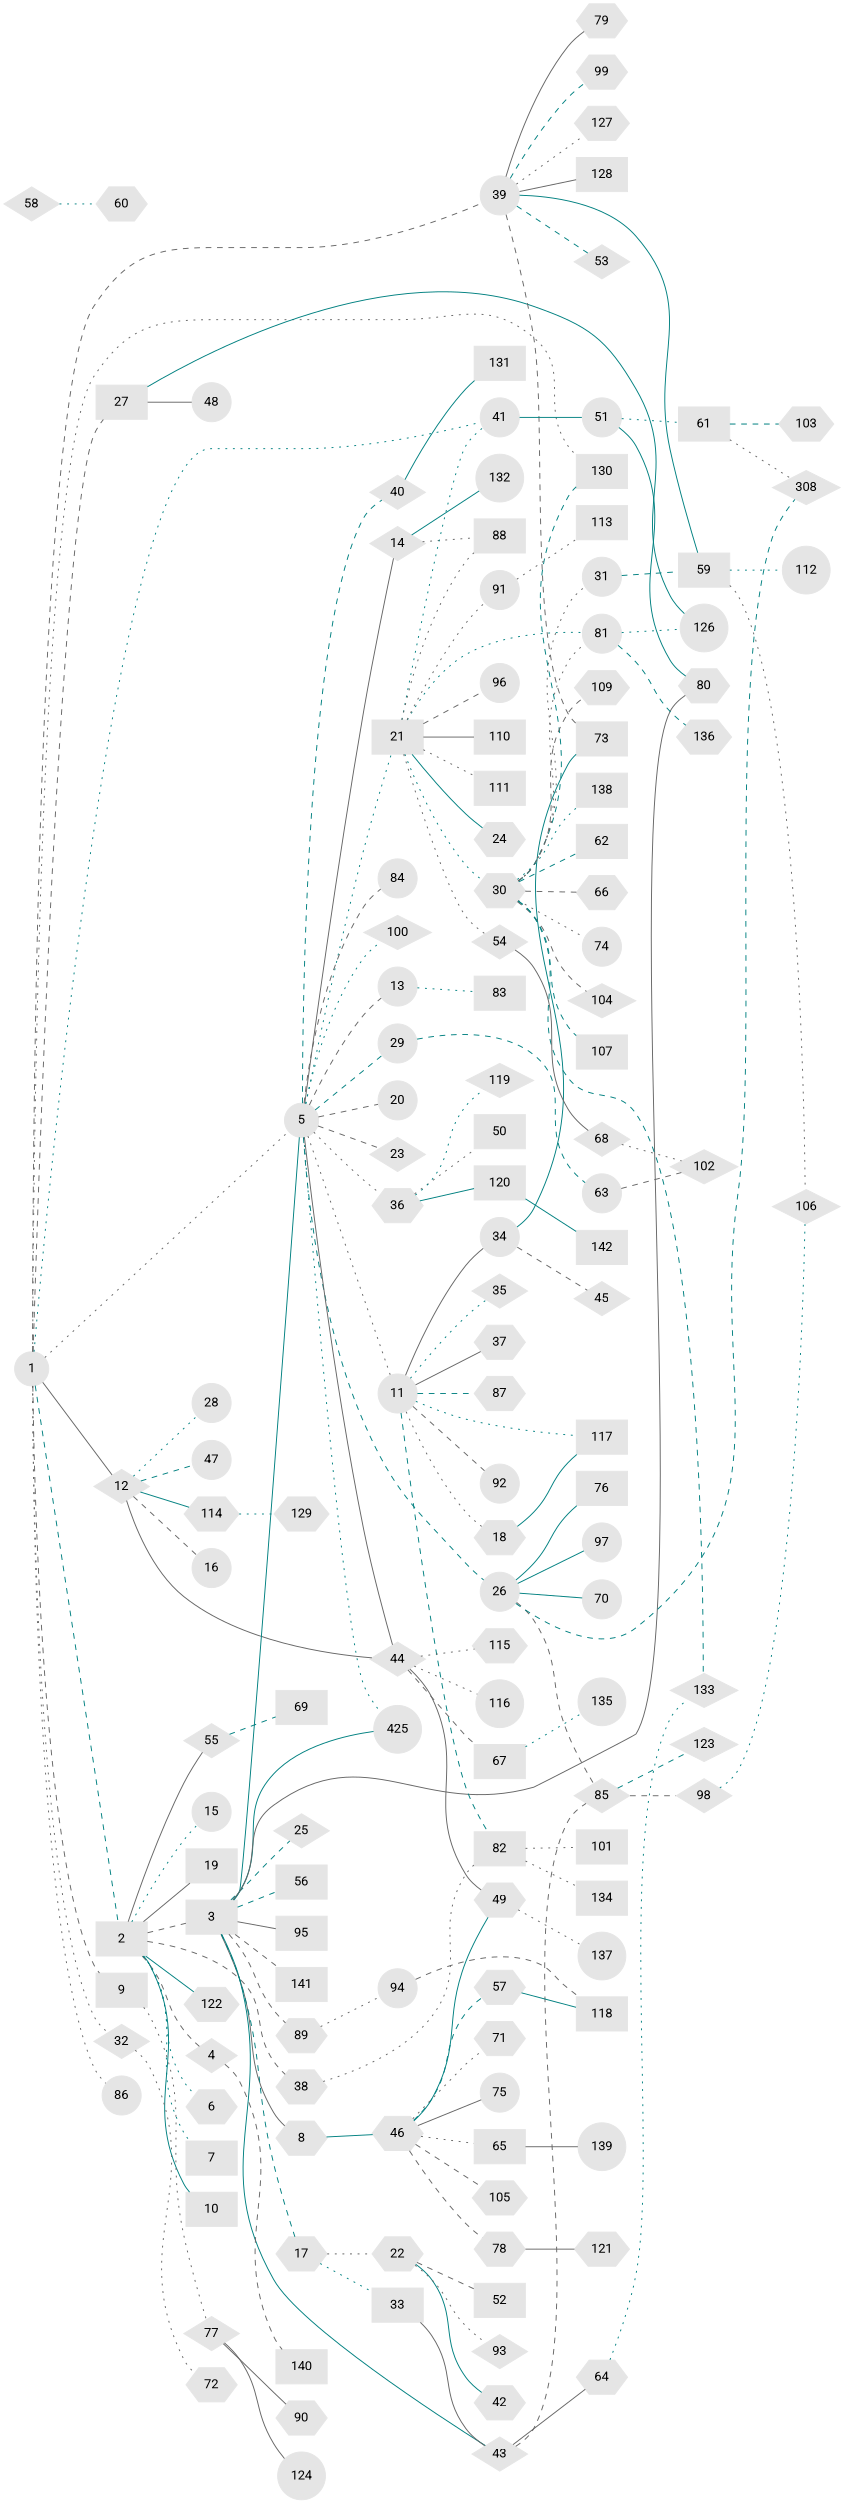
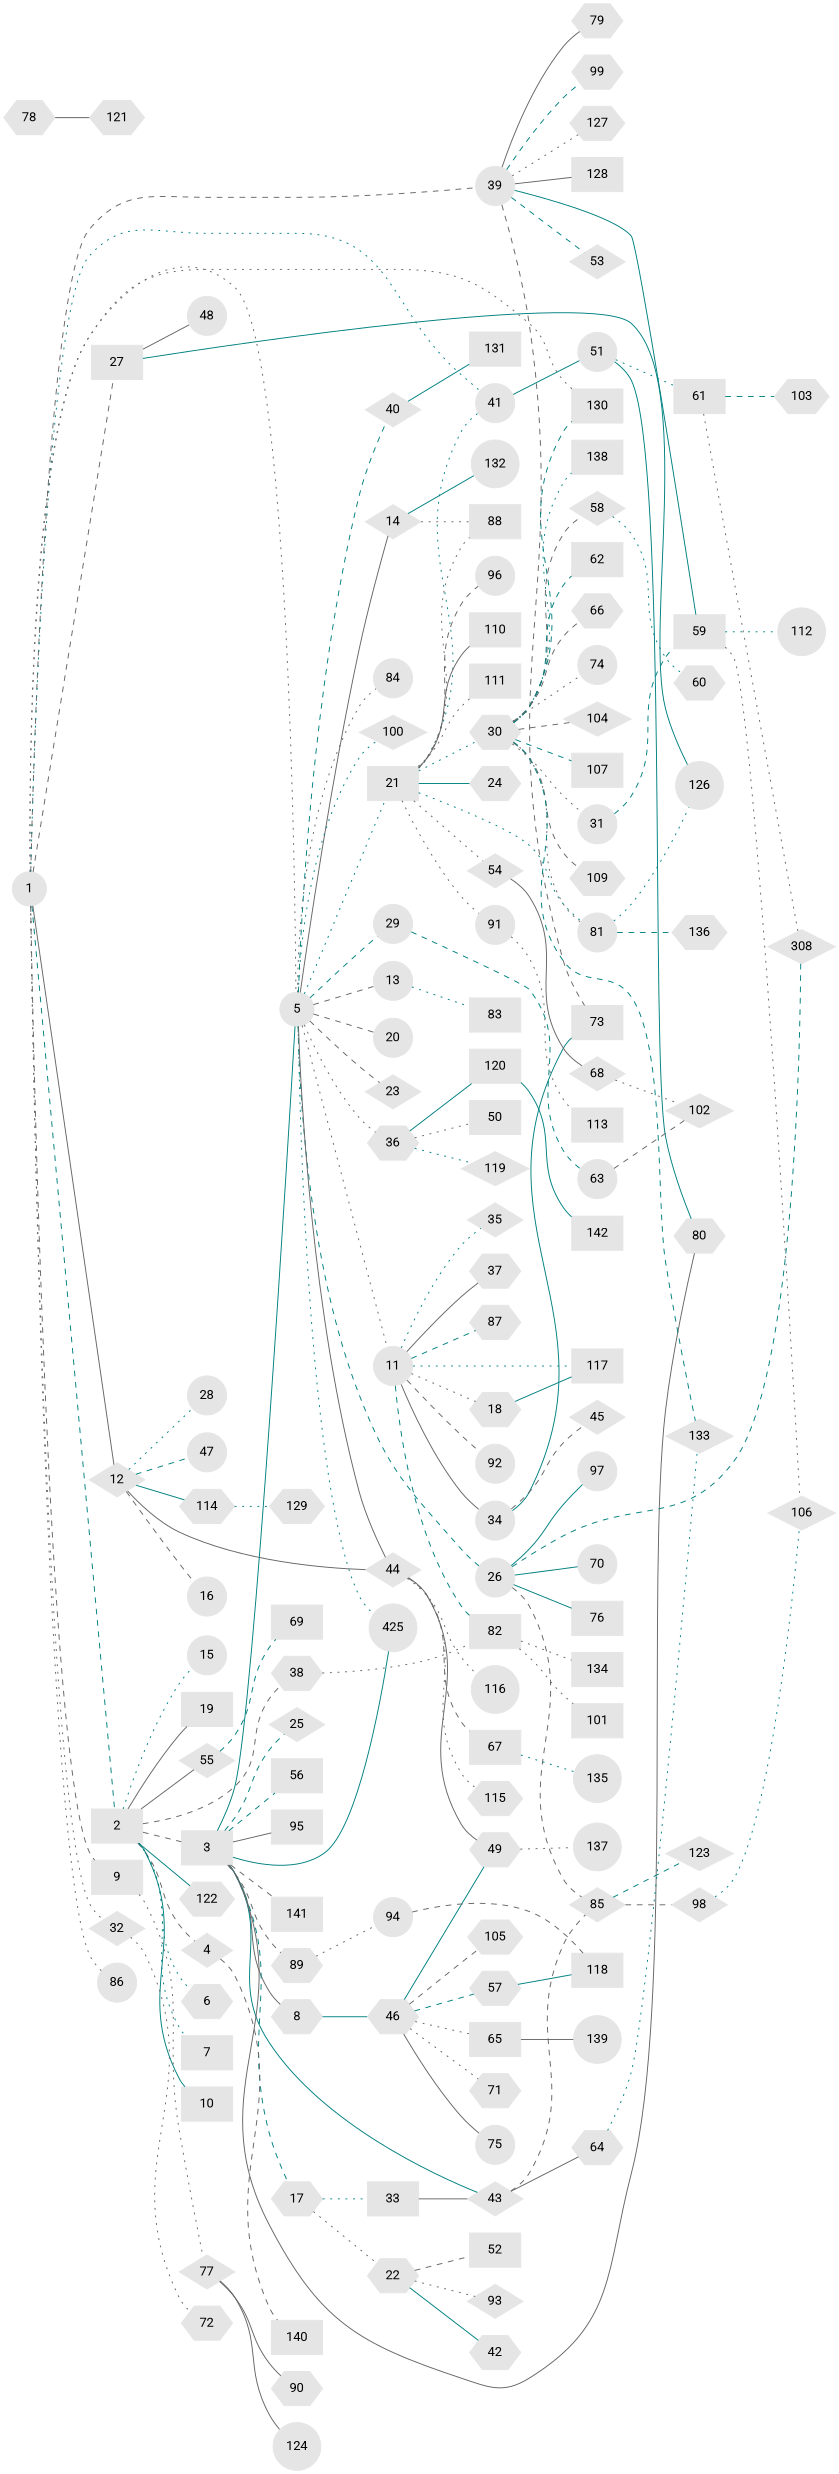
none -> (546, 618)
(327, 990) -> (315, 825)
(443, 2197) -> none
